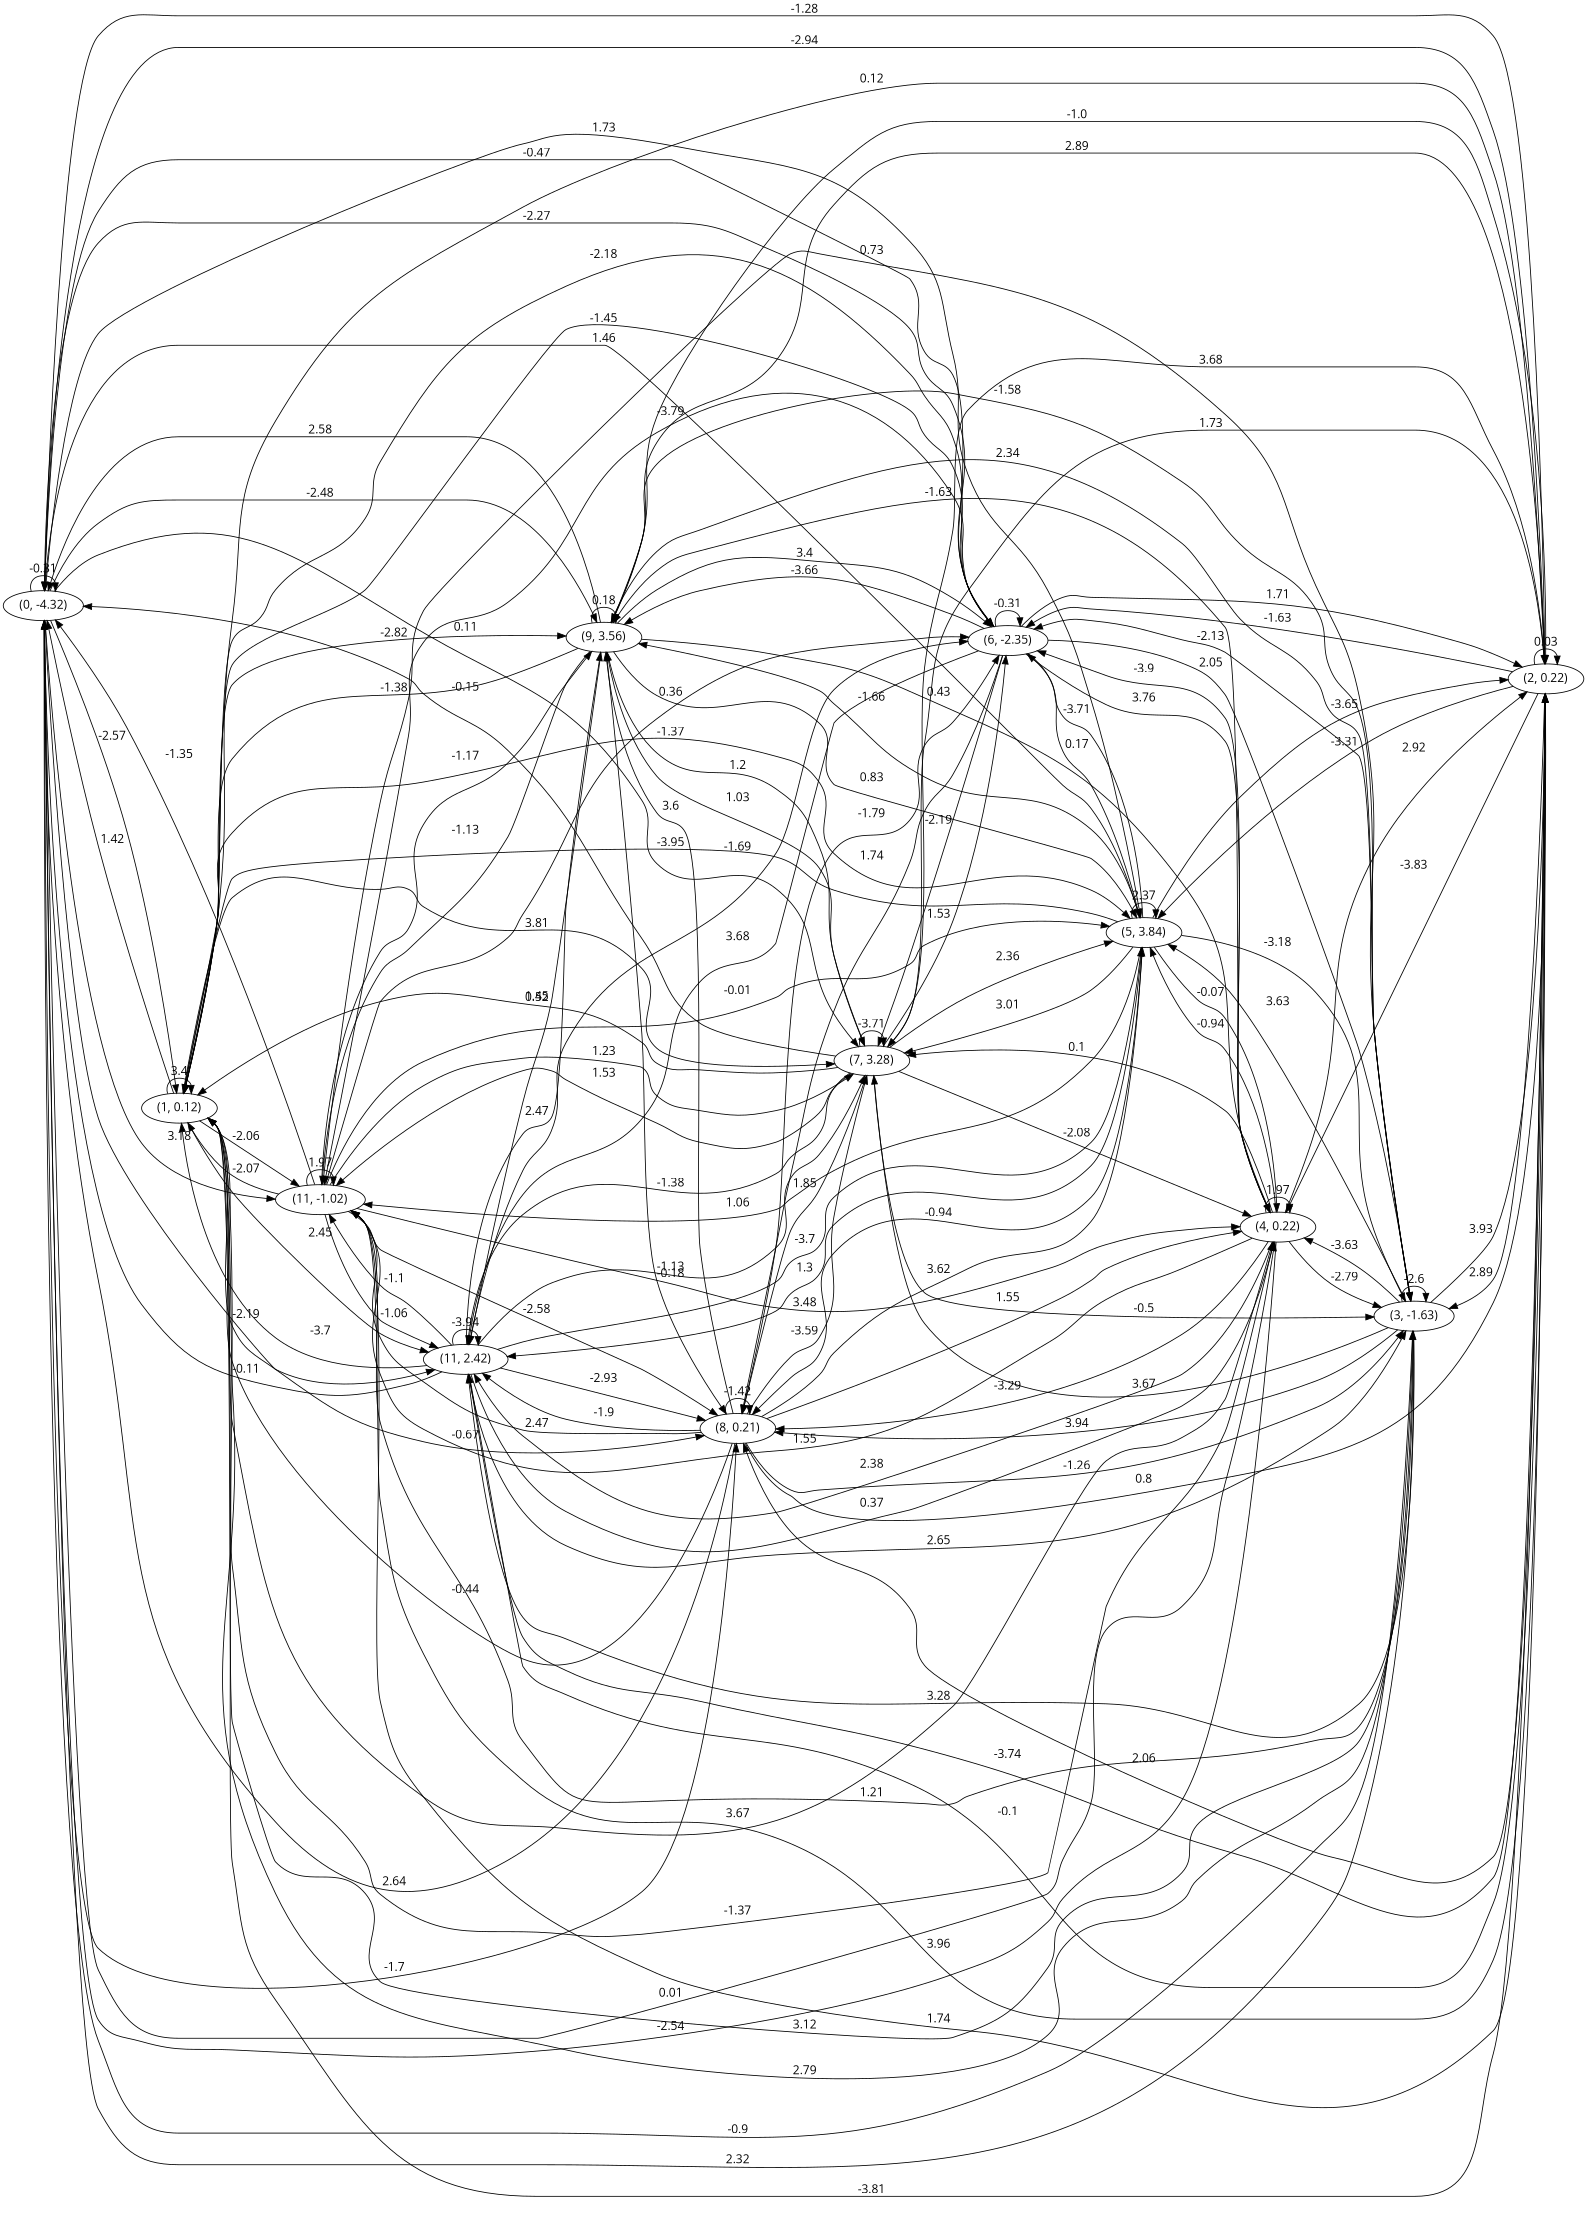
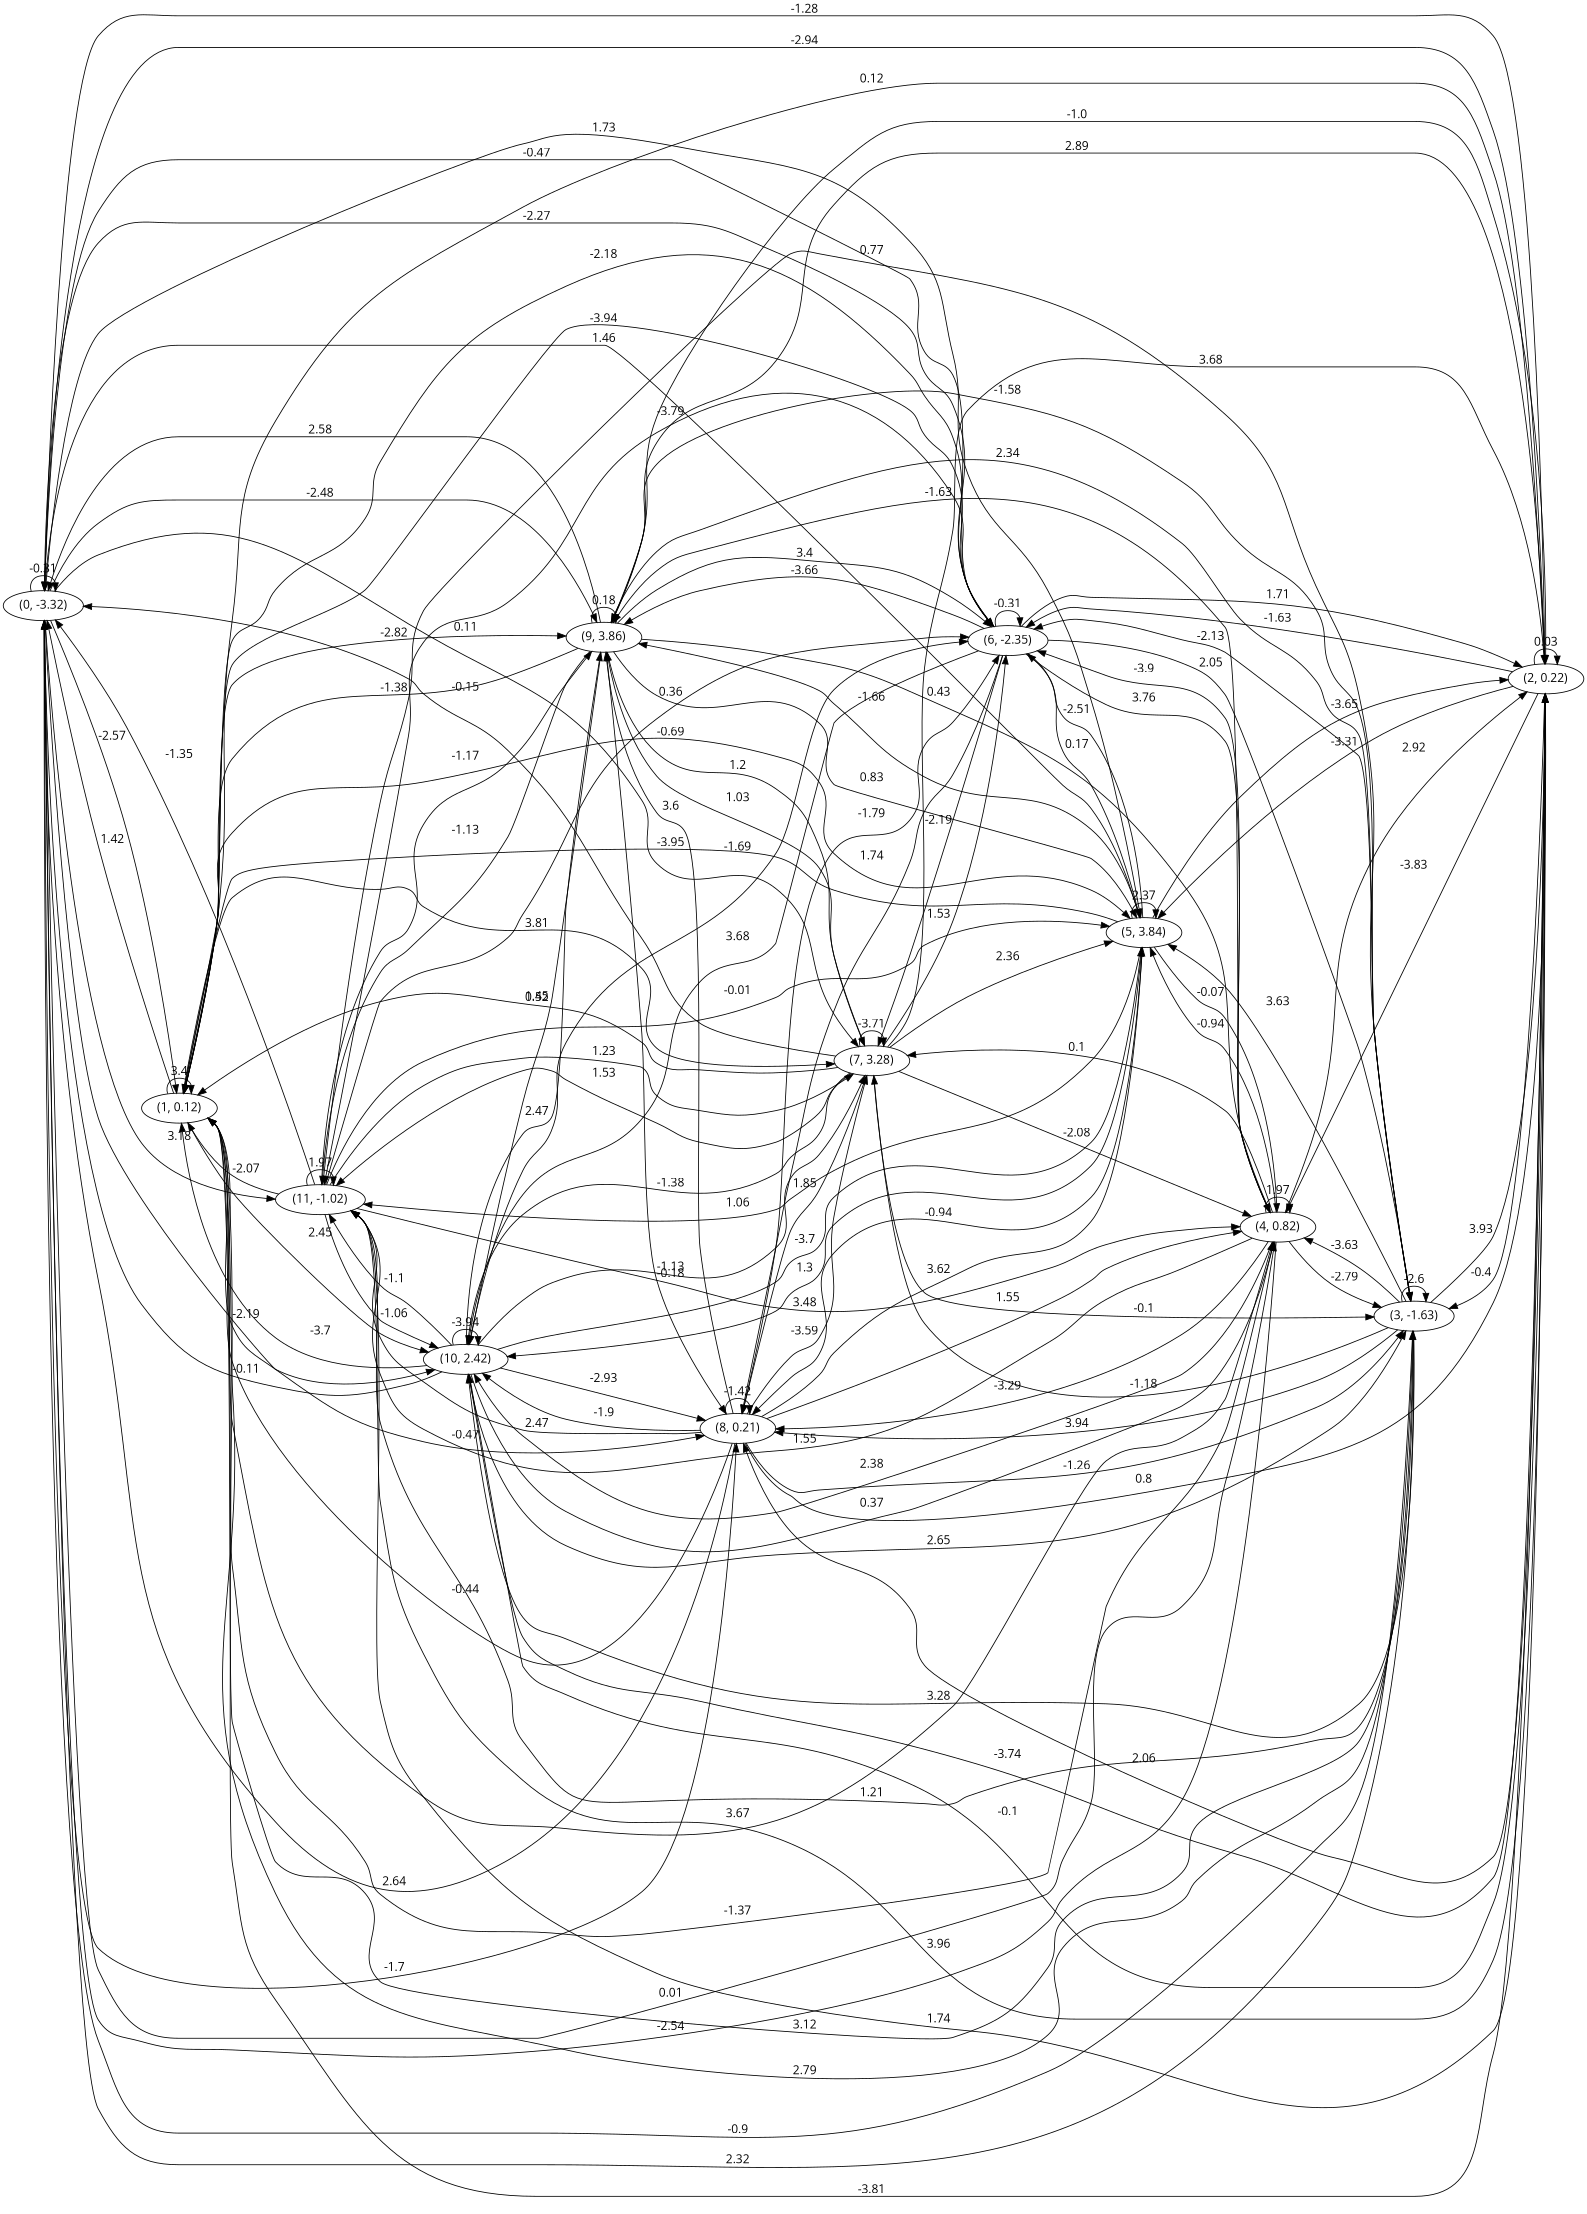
(872, 251) -> (872, 251)
(604, 319) -> (604, 319)
(1079, 465) -> none
(43, 606) -> (43, 606)
(604, 637) -> (604, 637)
(1077, 710) -> (1077, 710)
(671, 733) -> (671, 733)
(1032, 1016) -> none
(1352, 1056) -> none
(246, 1151) -> none
(1278, 1227) -> (1278, 1227)
(1481, 1273) -> (1481, 1273)
(1144, 1309) -> (1144, 1309)
(524, 1316) -> none
(466, 1359) -> (466, 1359)
(1144, 1385) -> (1144, 1385)
(466, 1435) -> (466, 1435)
